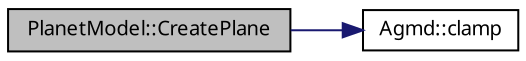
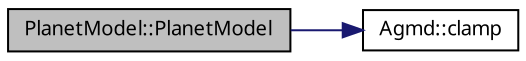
(149, 30) -> (149, 30)
